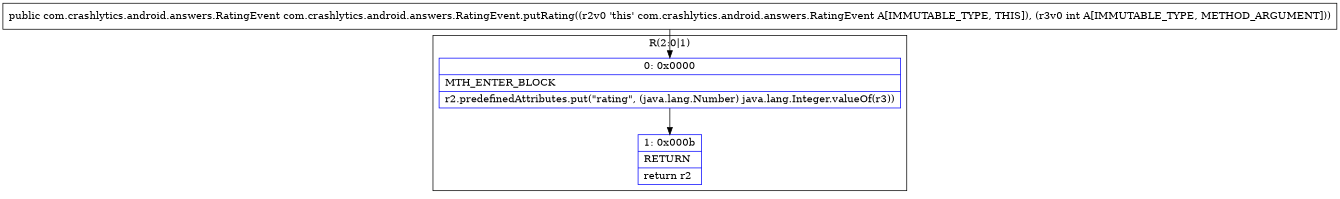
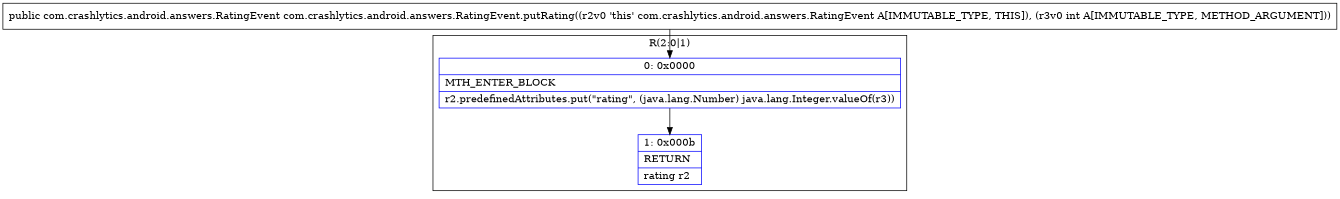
(668, 176) -> (667, 176)
